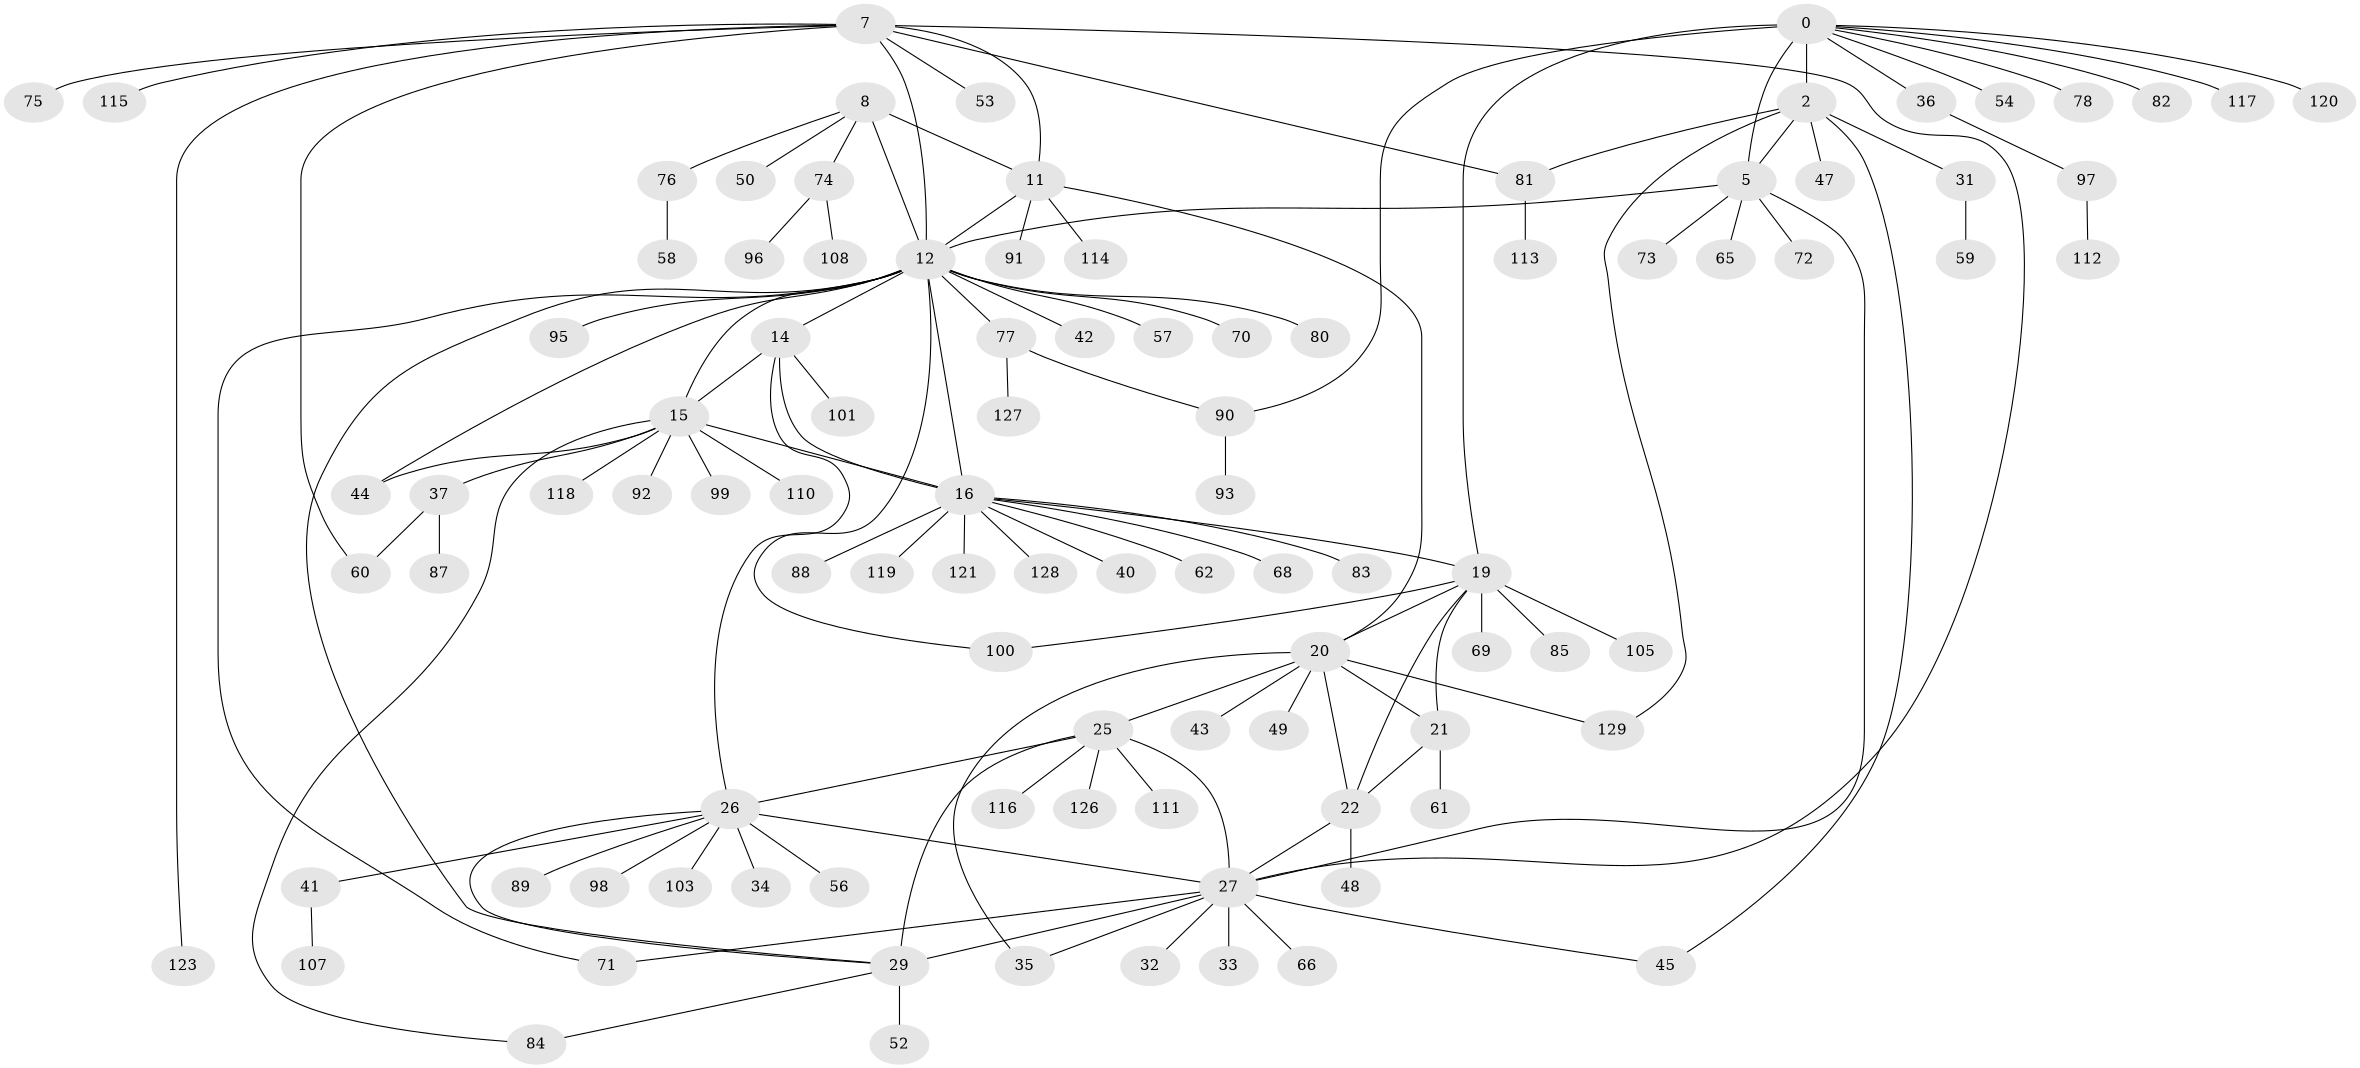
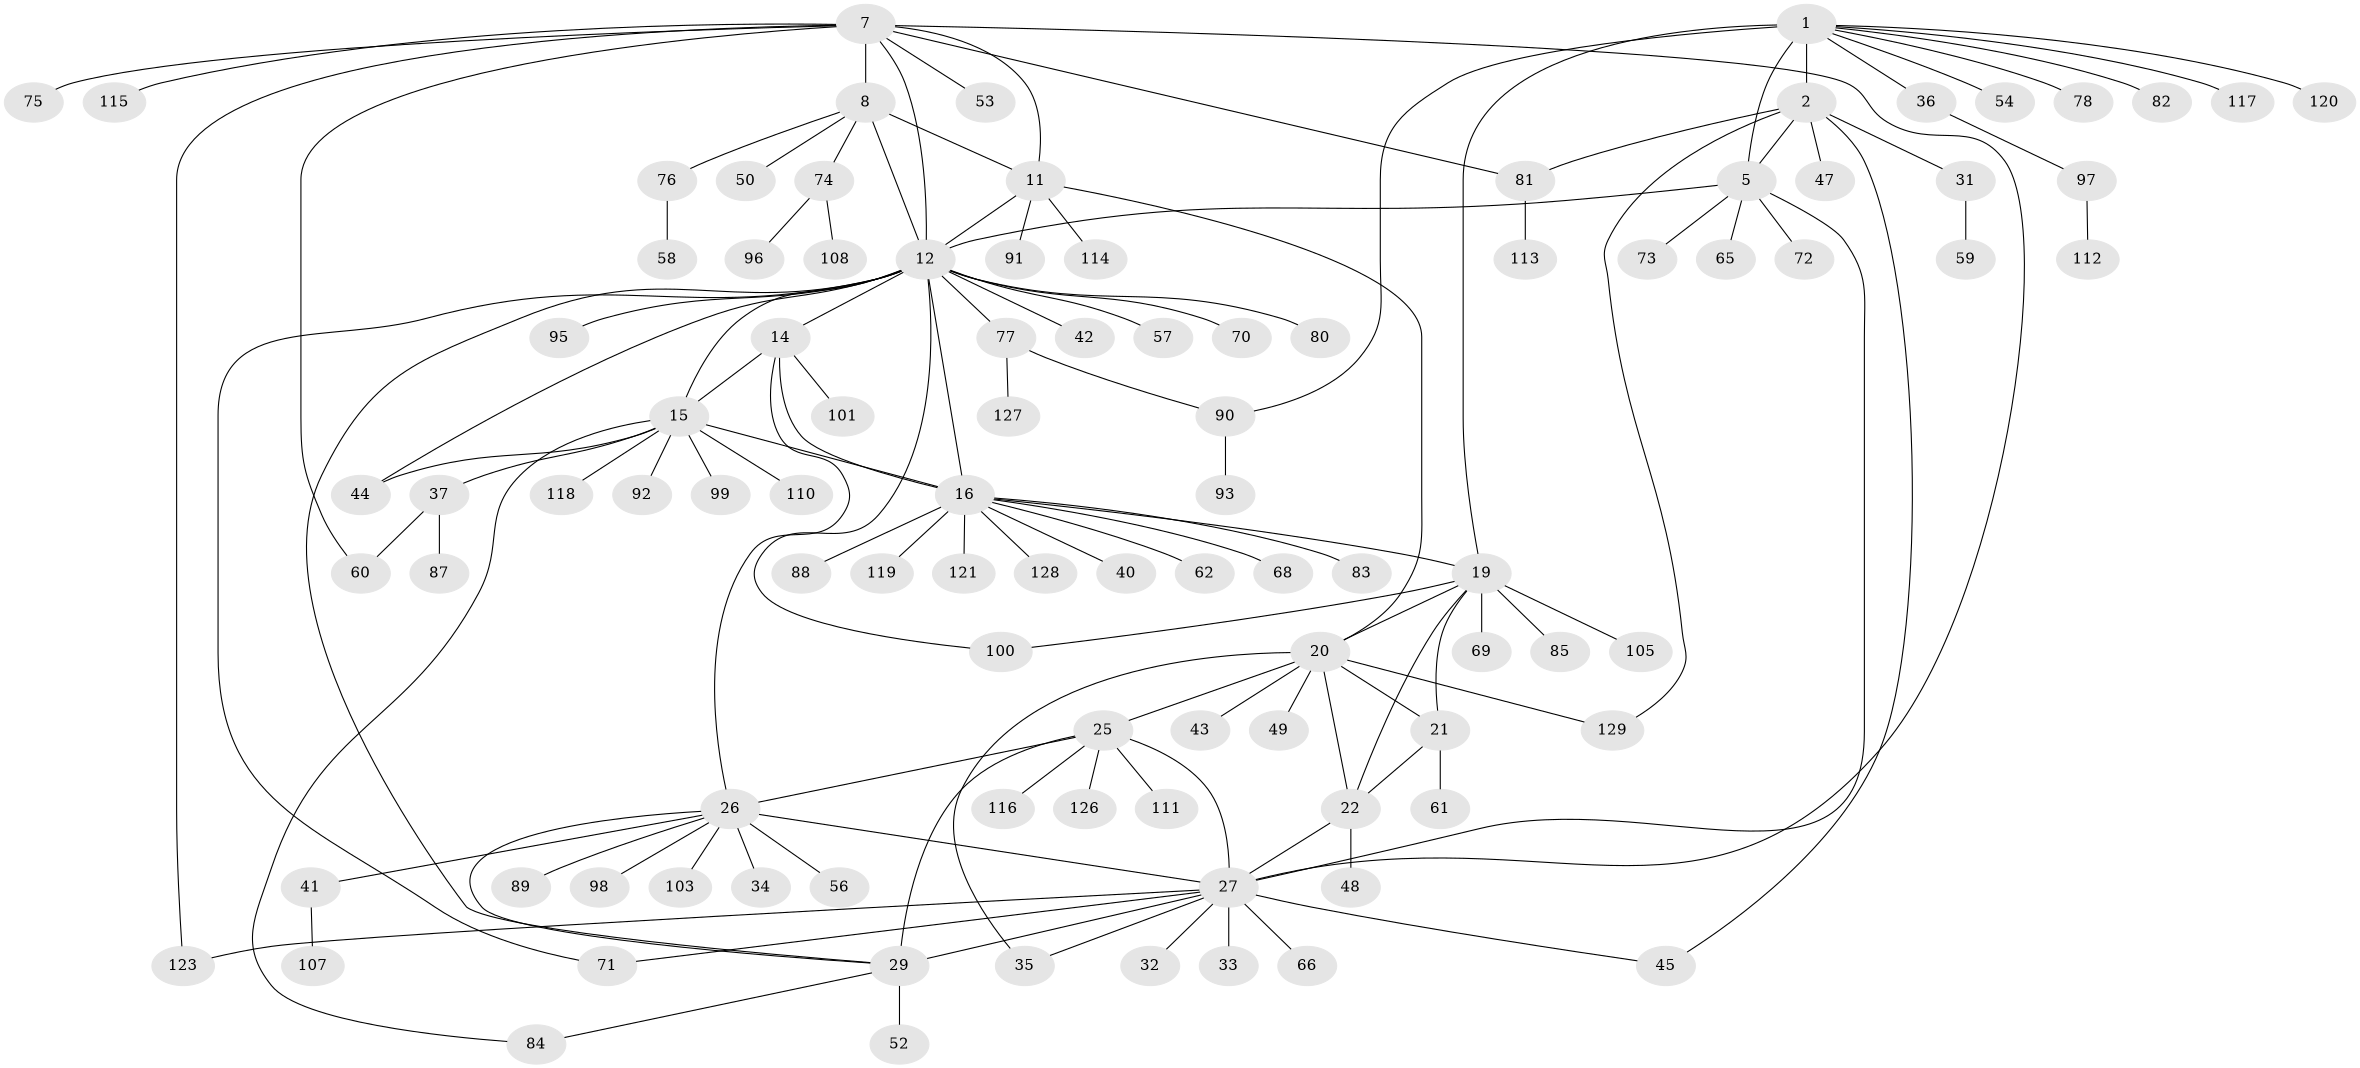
(1807, 24) -> (1807, 24)
none -> (866, 63)
none -> (705, 917)
